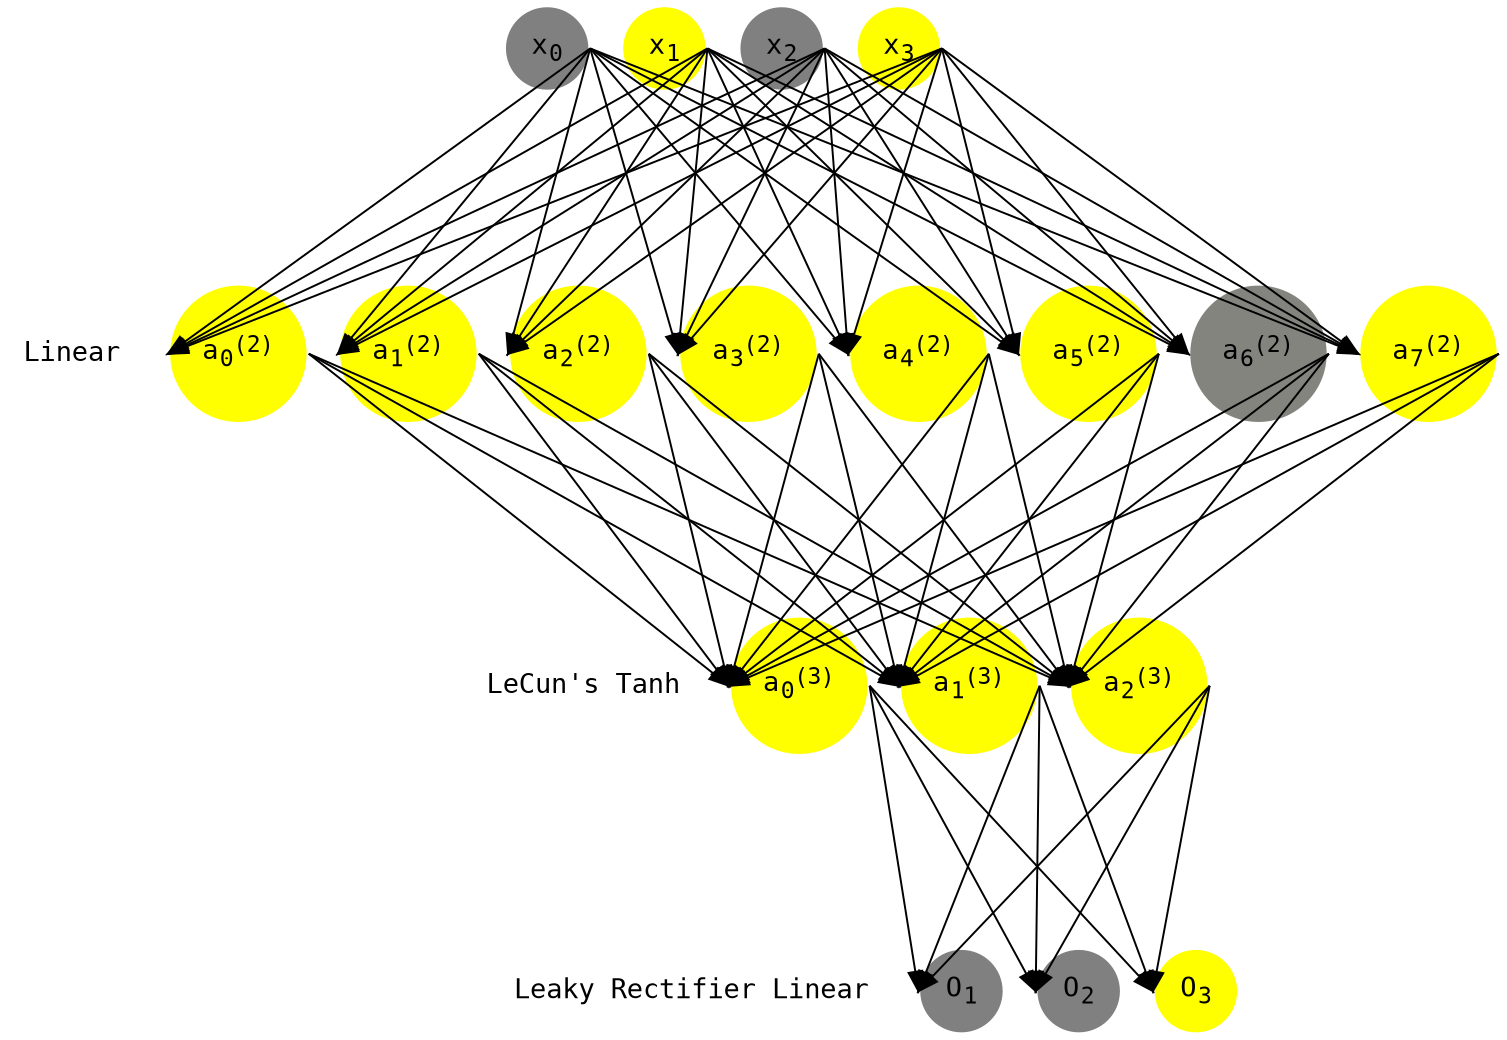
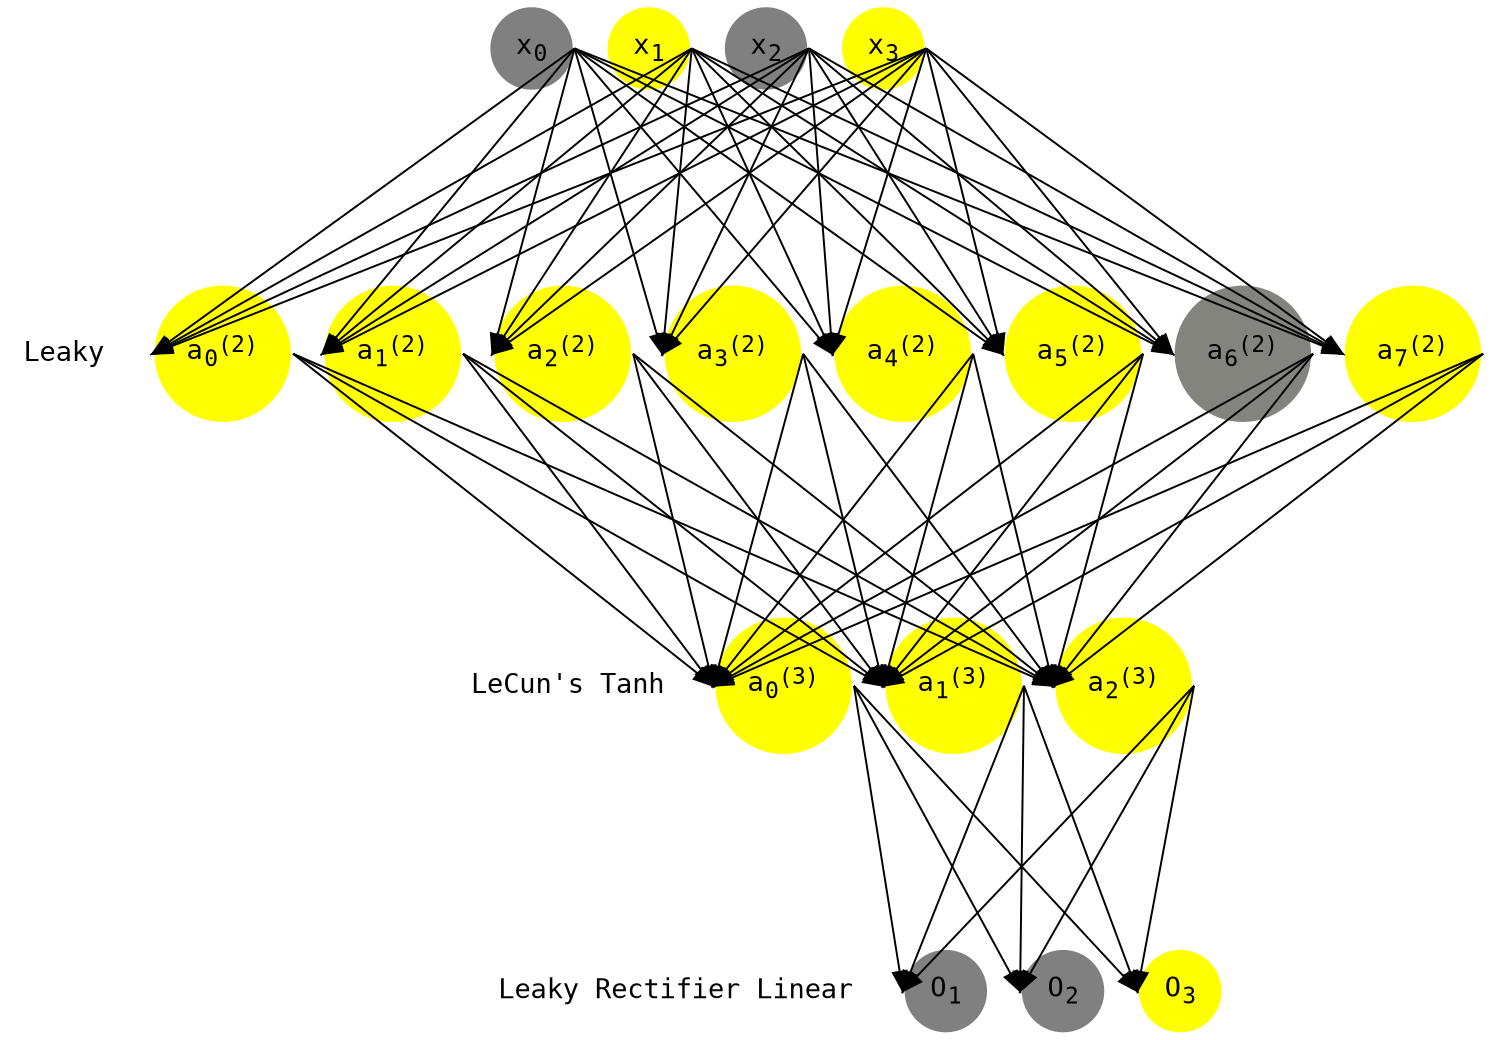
(72, 354) -> (64, 354)
